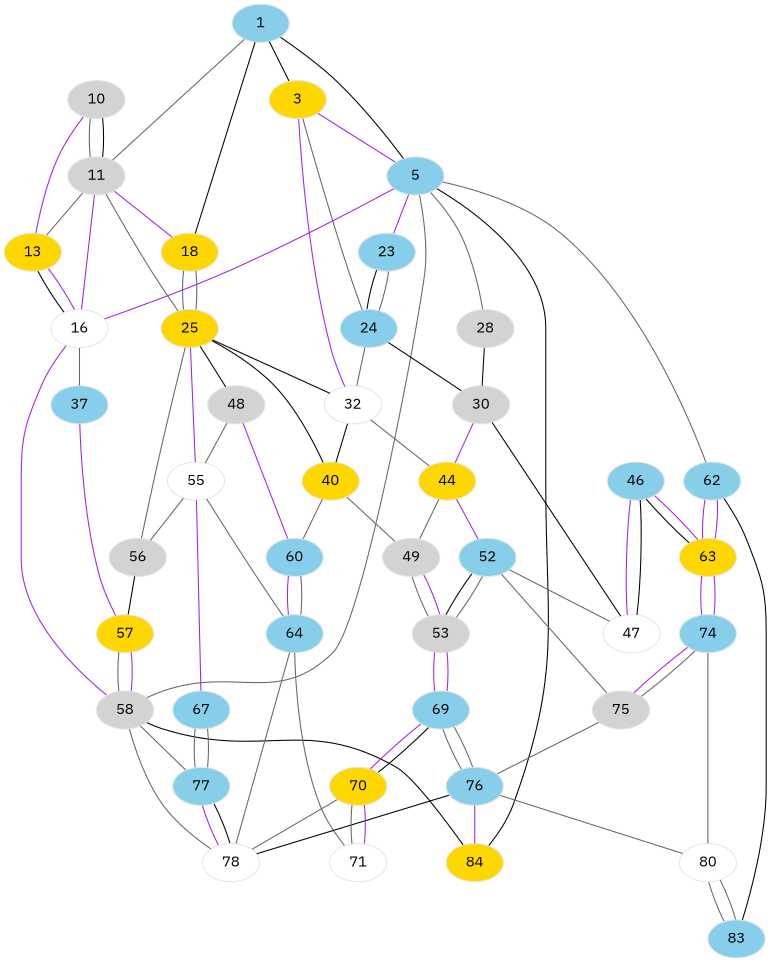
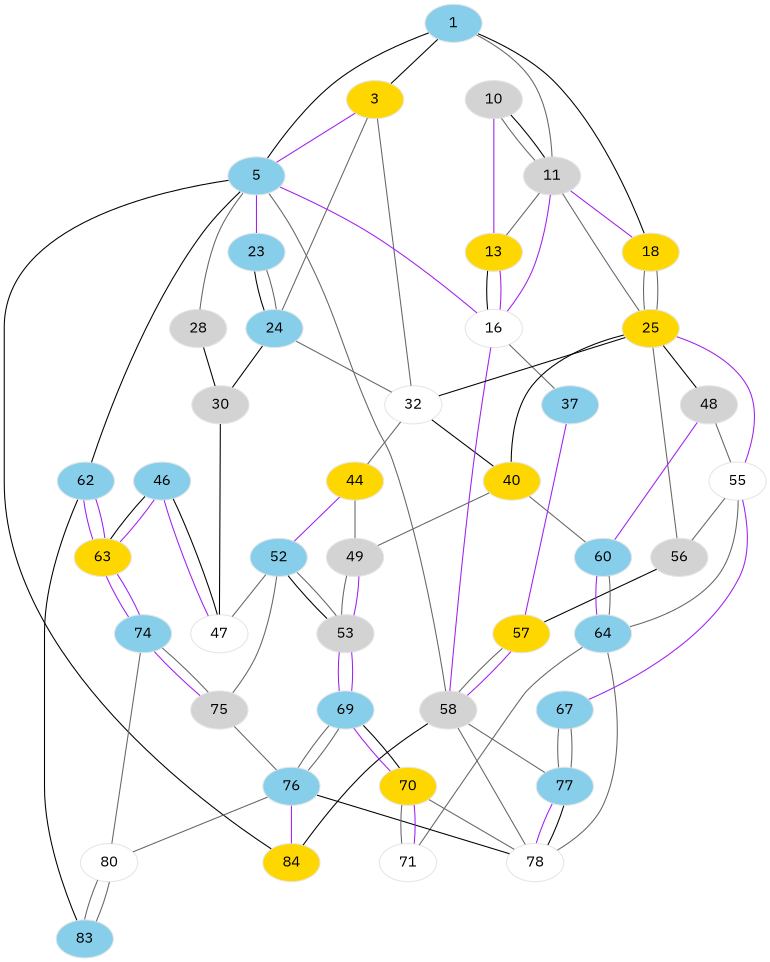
(312, 254) -> (395, 259)
(610, 286) -> (151, 319)
(464, 443) -> none
